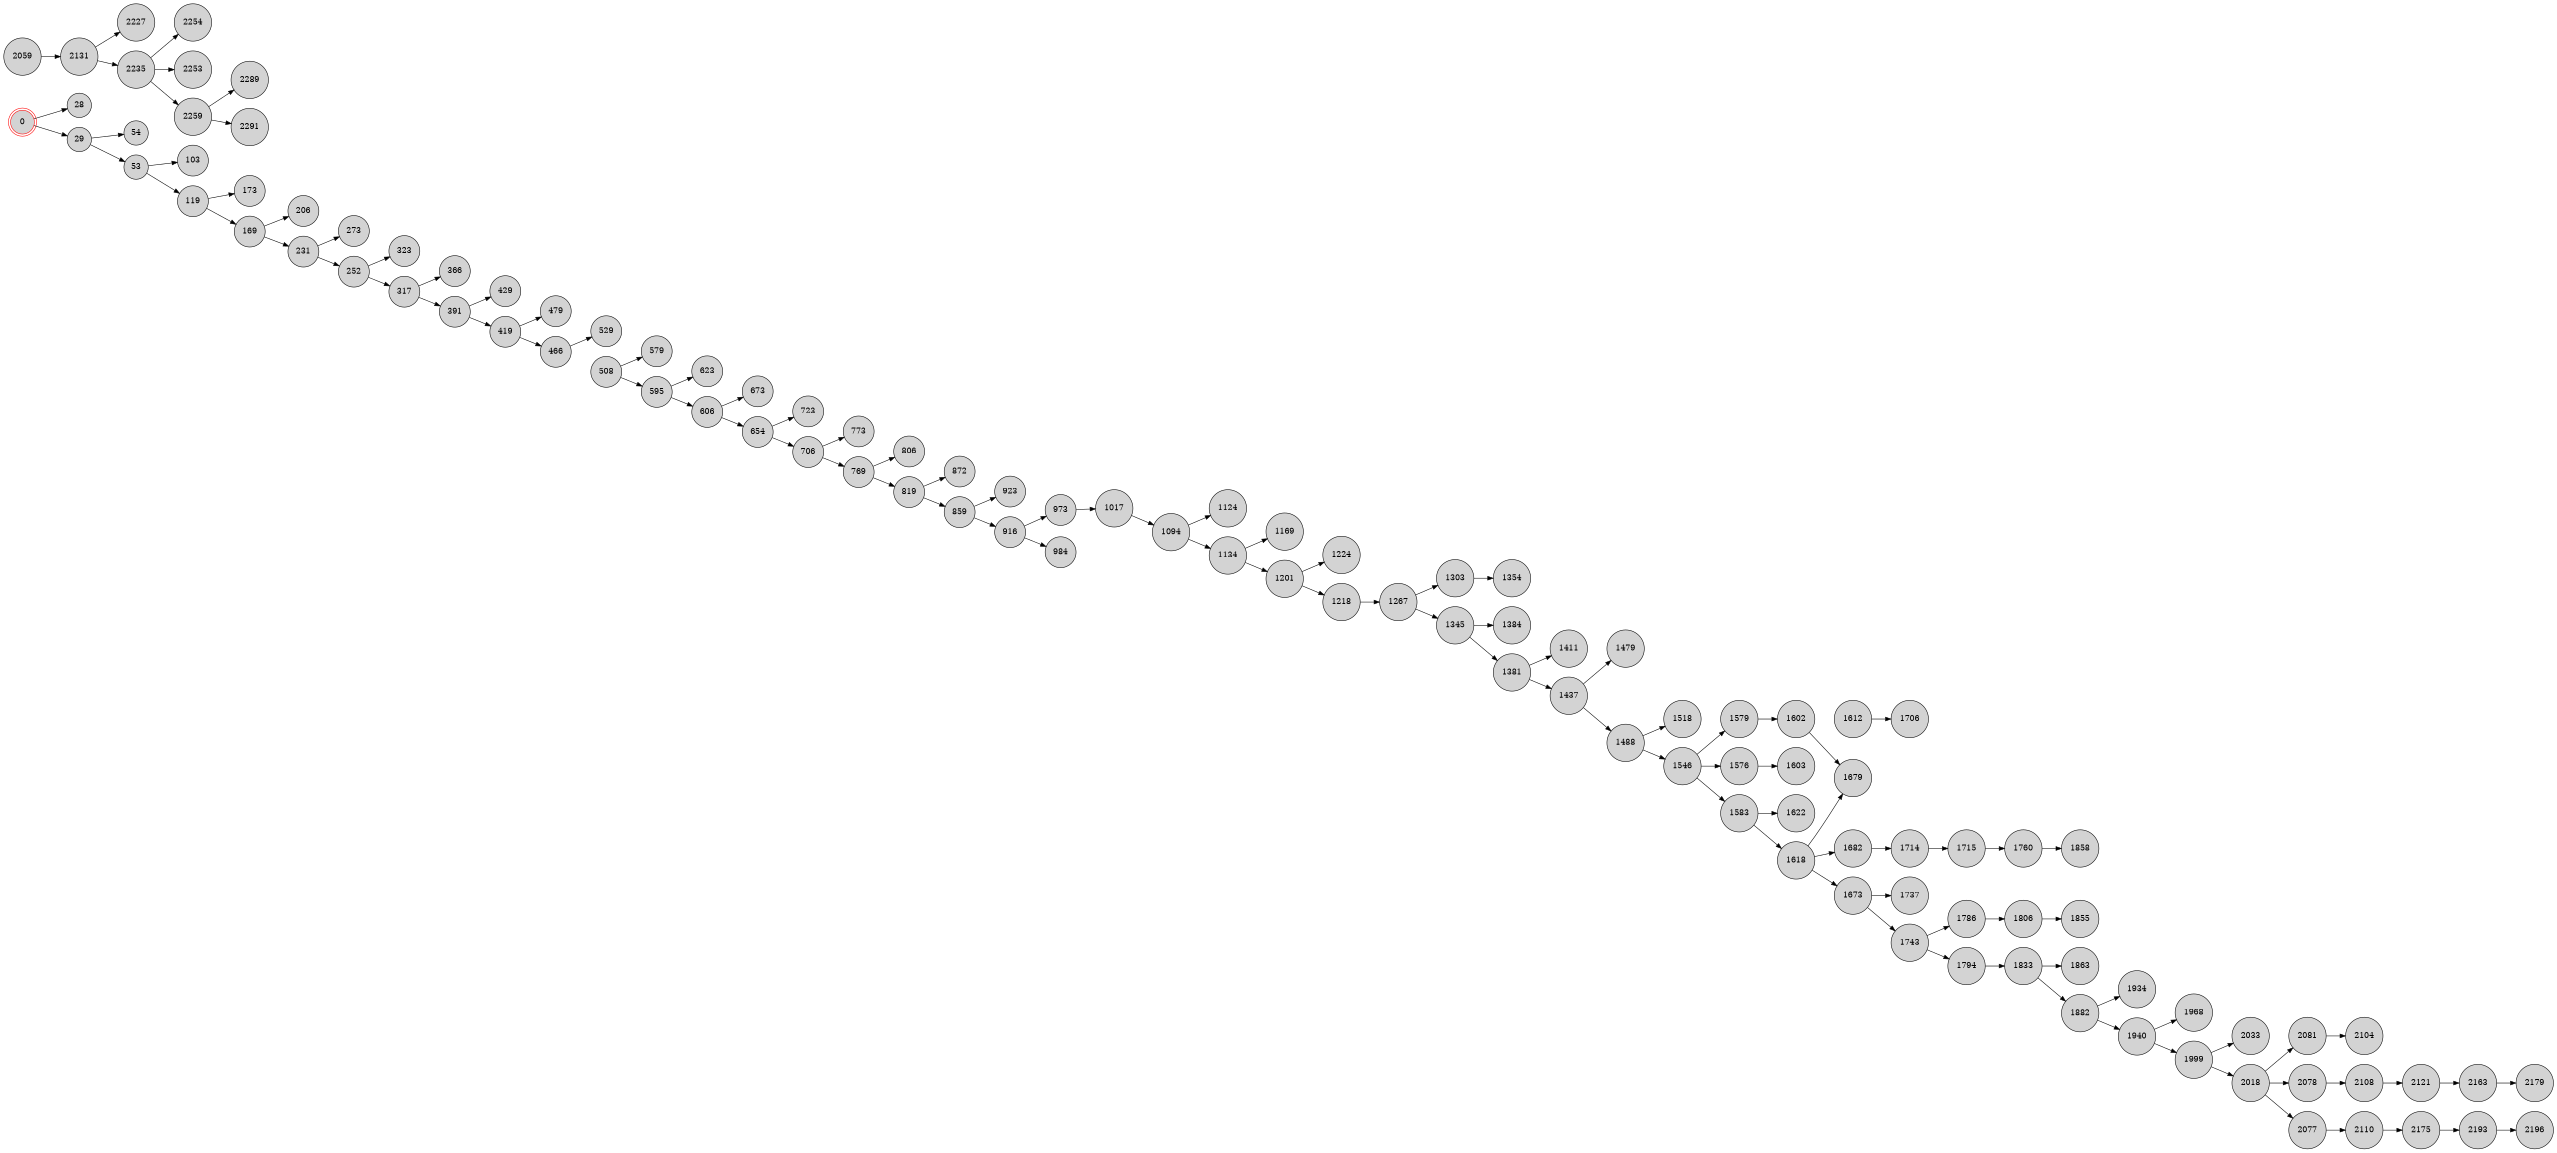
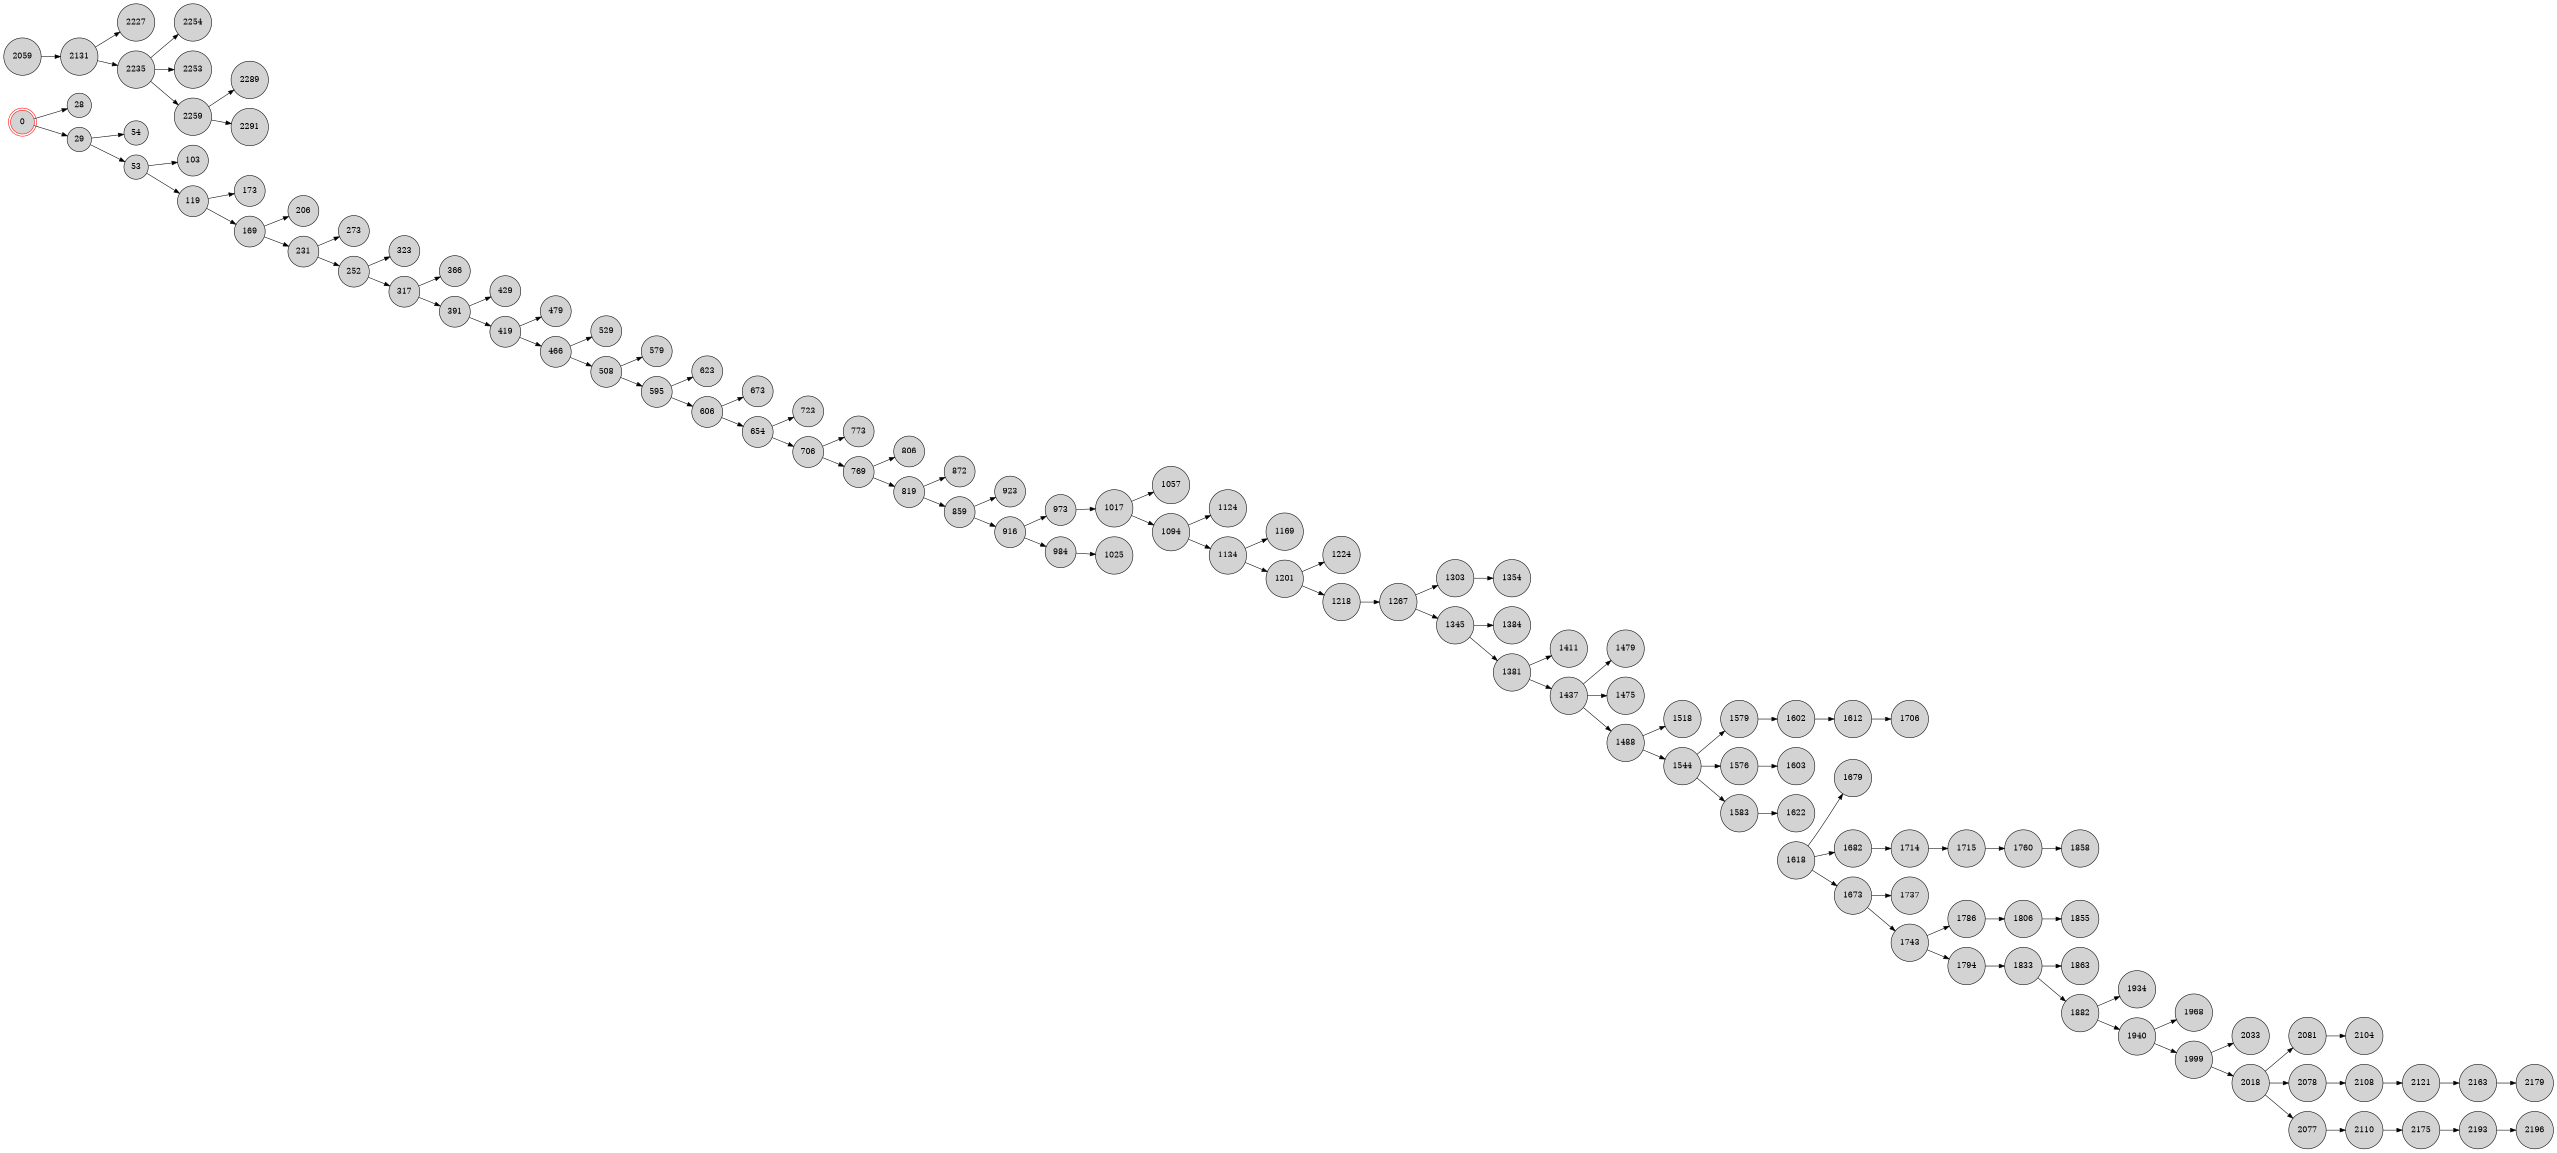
none -> (578, 361)
none -> (1171, 485)
none -> (1114, 555)
none -> (1626, 696)
(1823, 747) -> (1822, 719)
(1682, 766) -> (1682, 766)
(1766, 835) -> none
